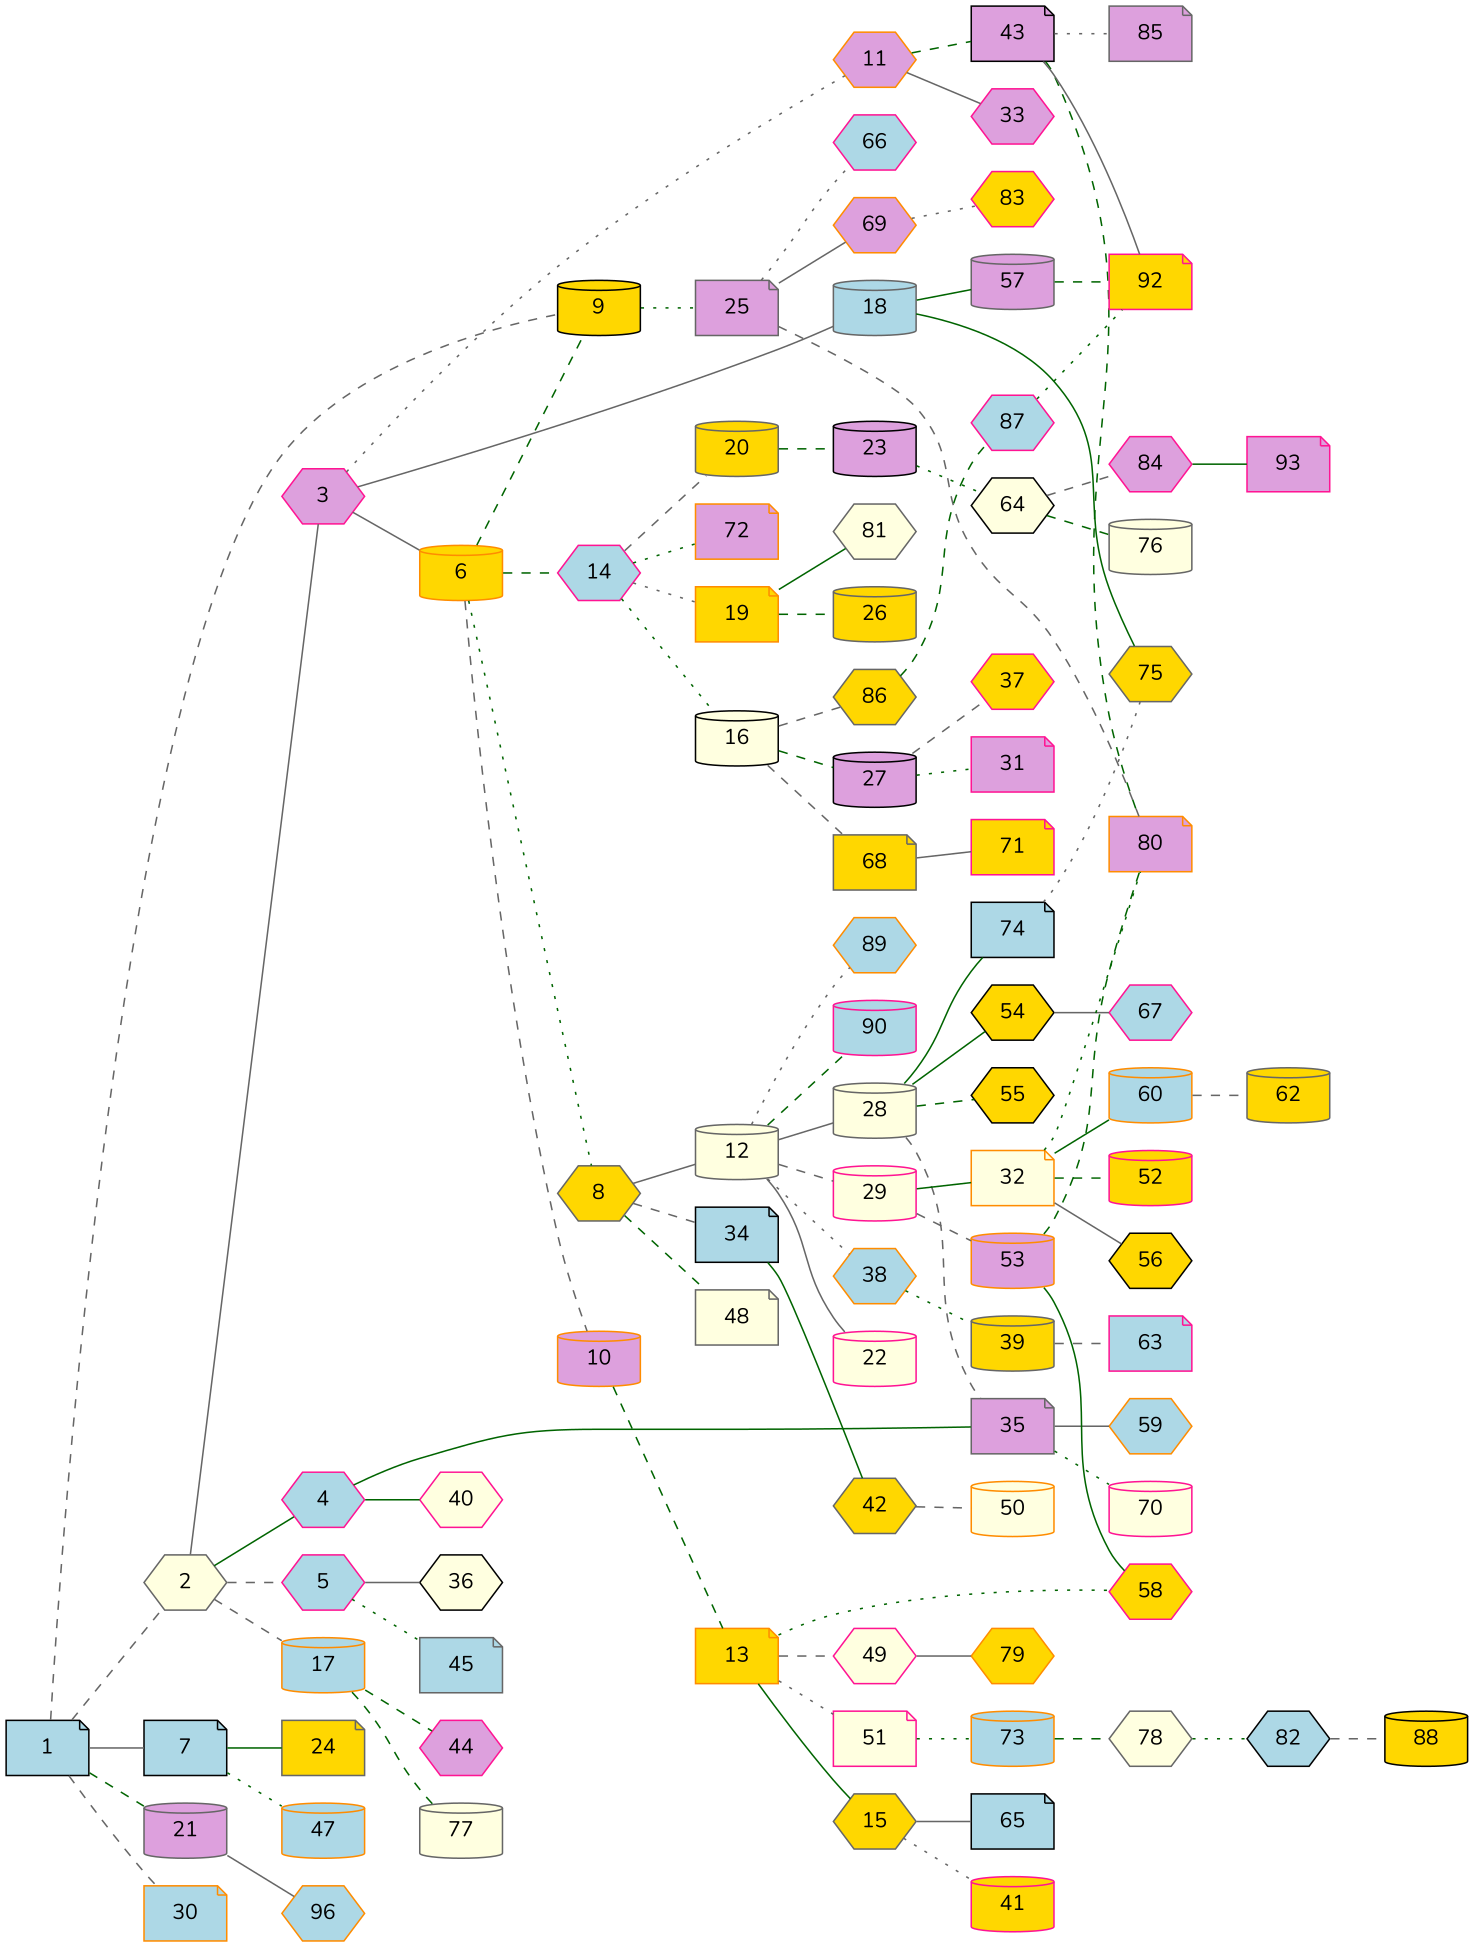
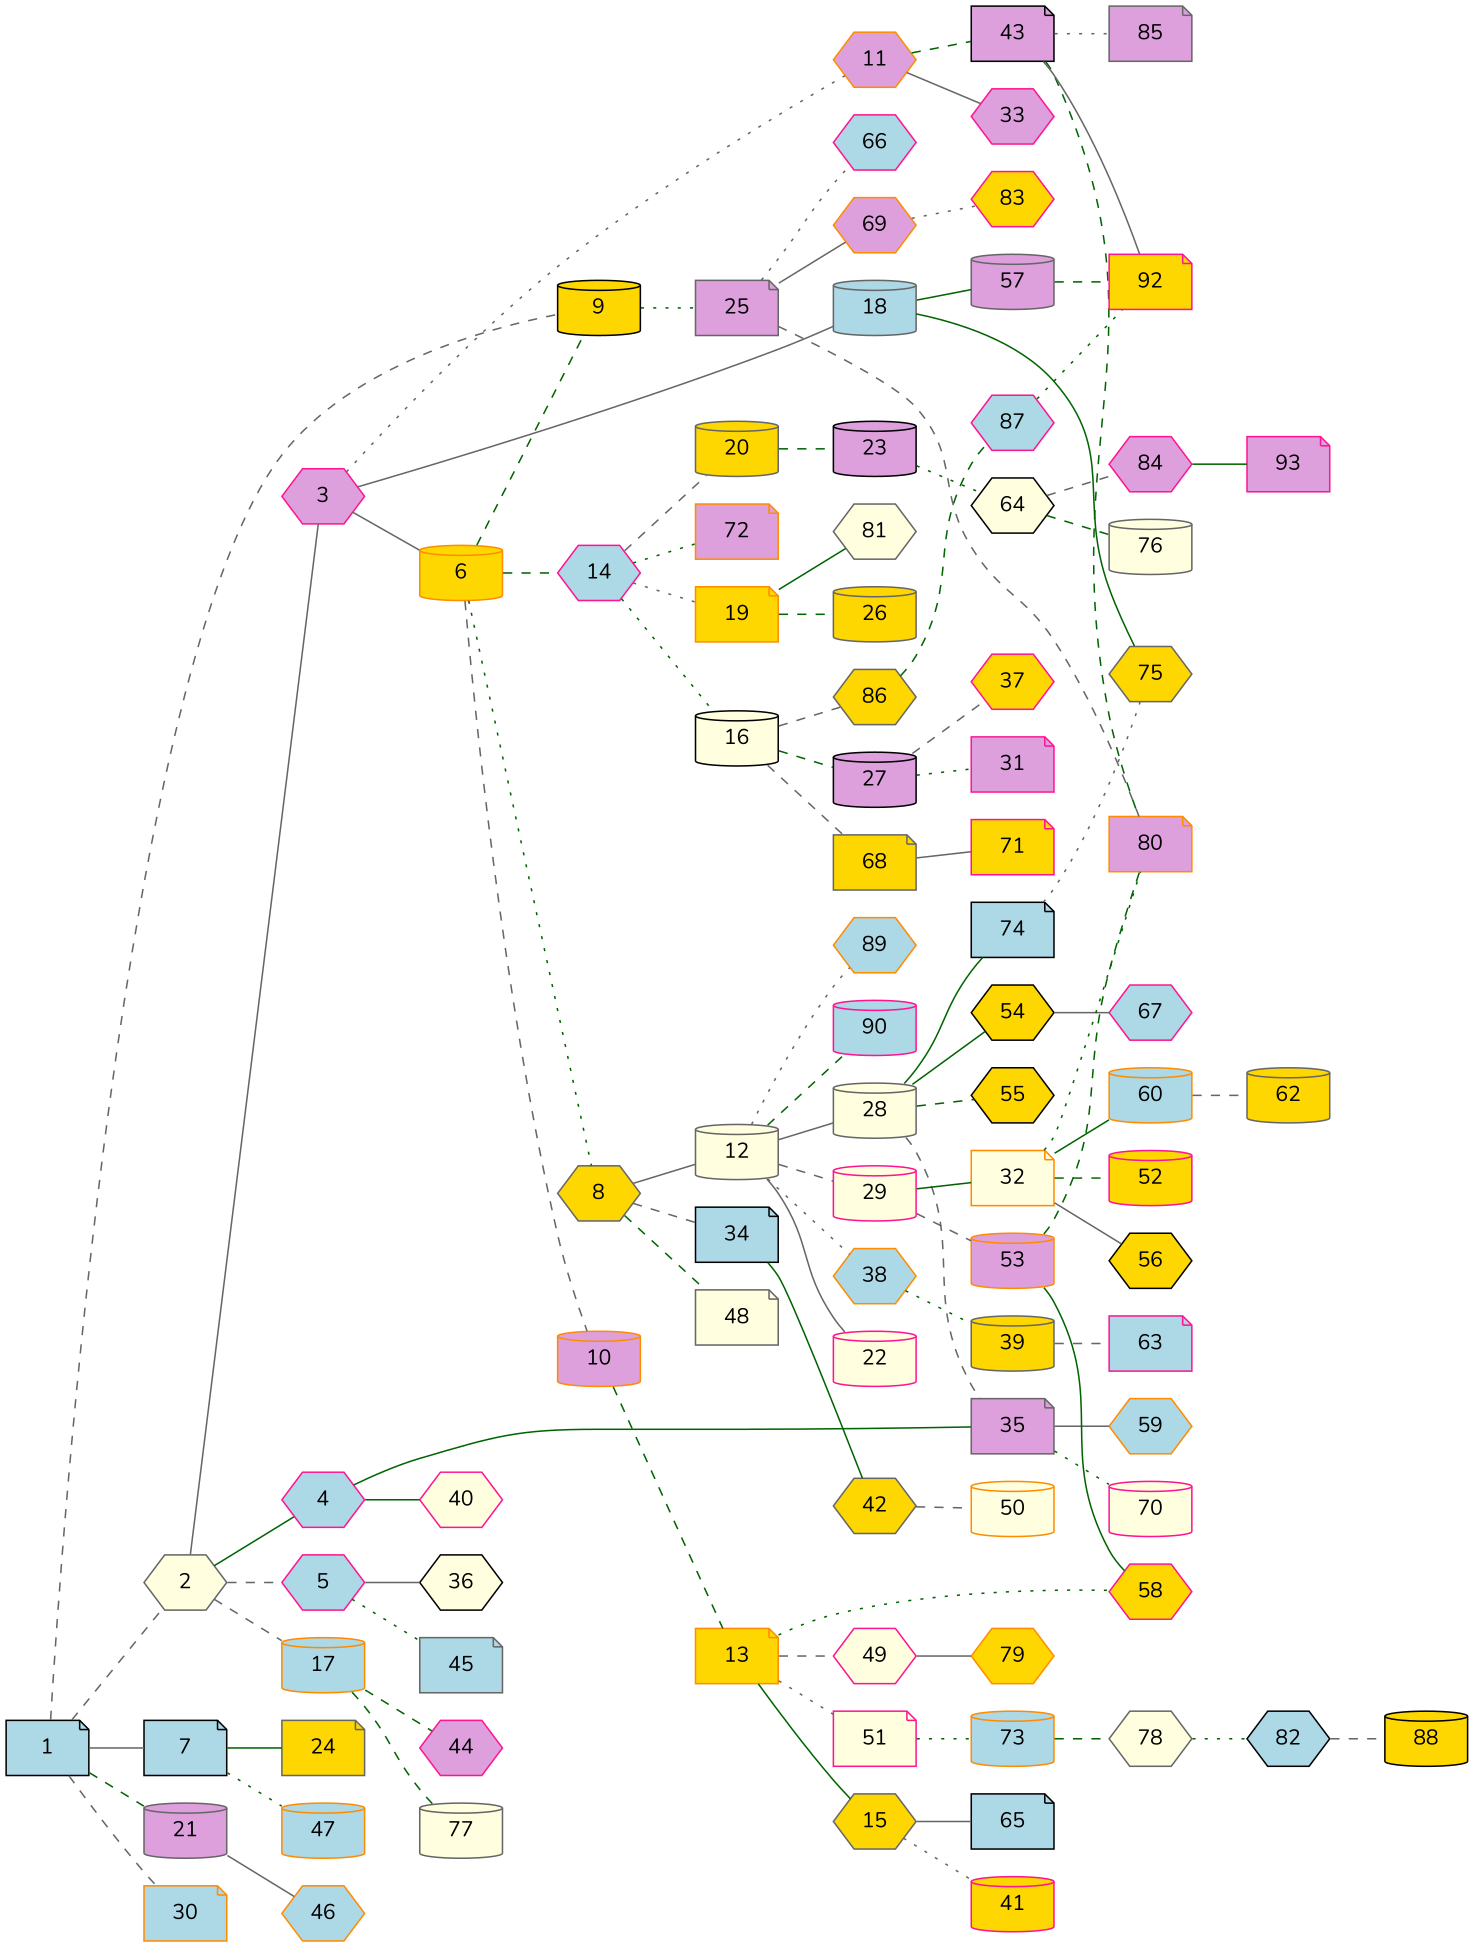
(323, 1913) -> (323, 1913)
